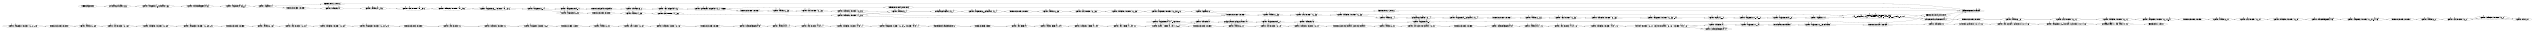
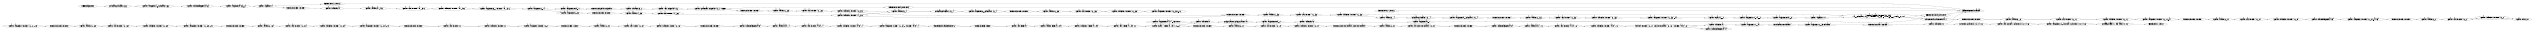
(1203, 12) -> none
